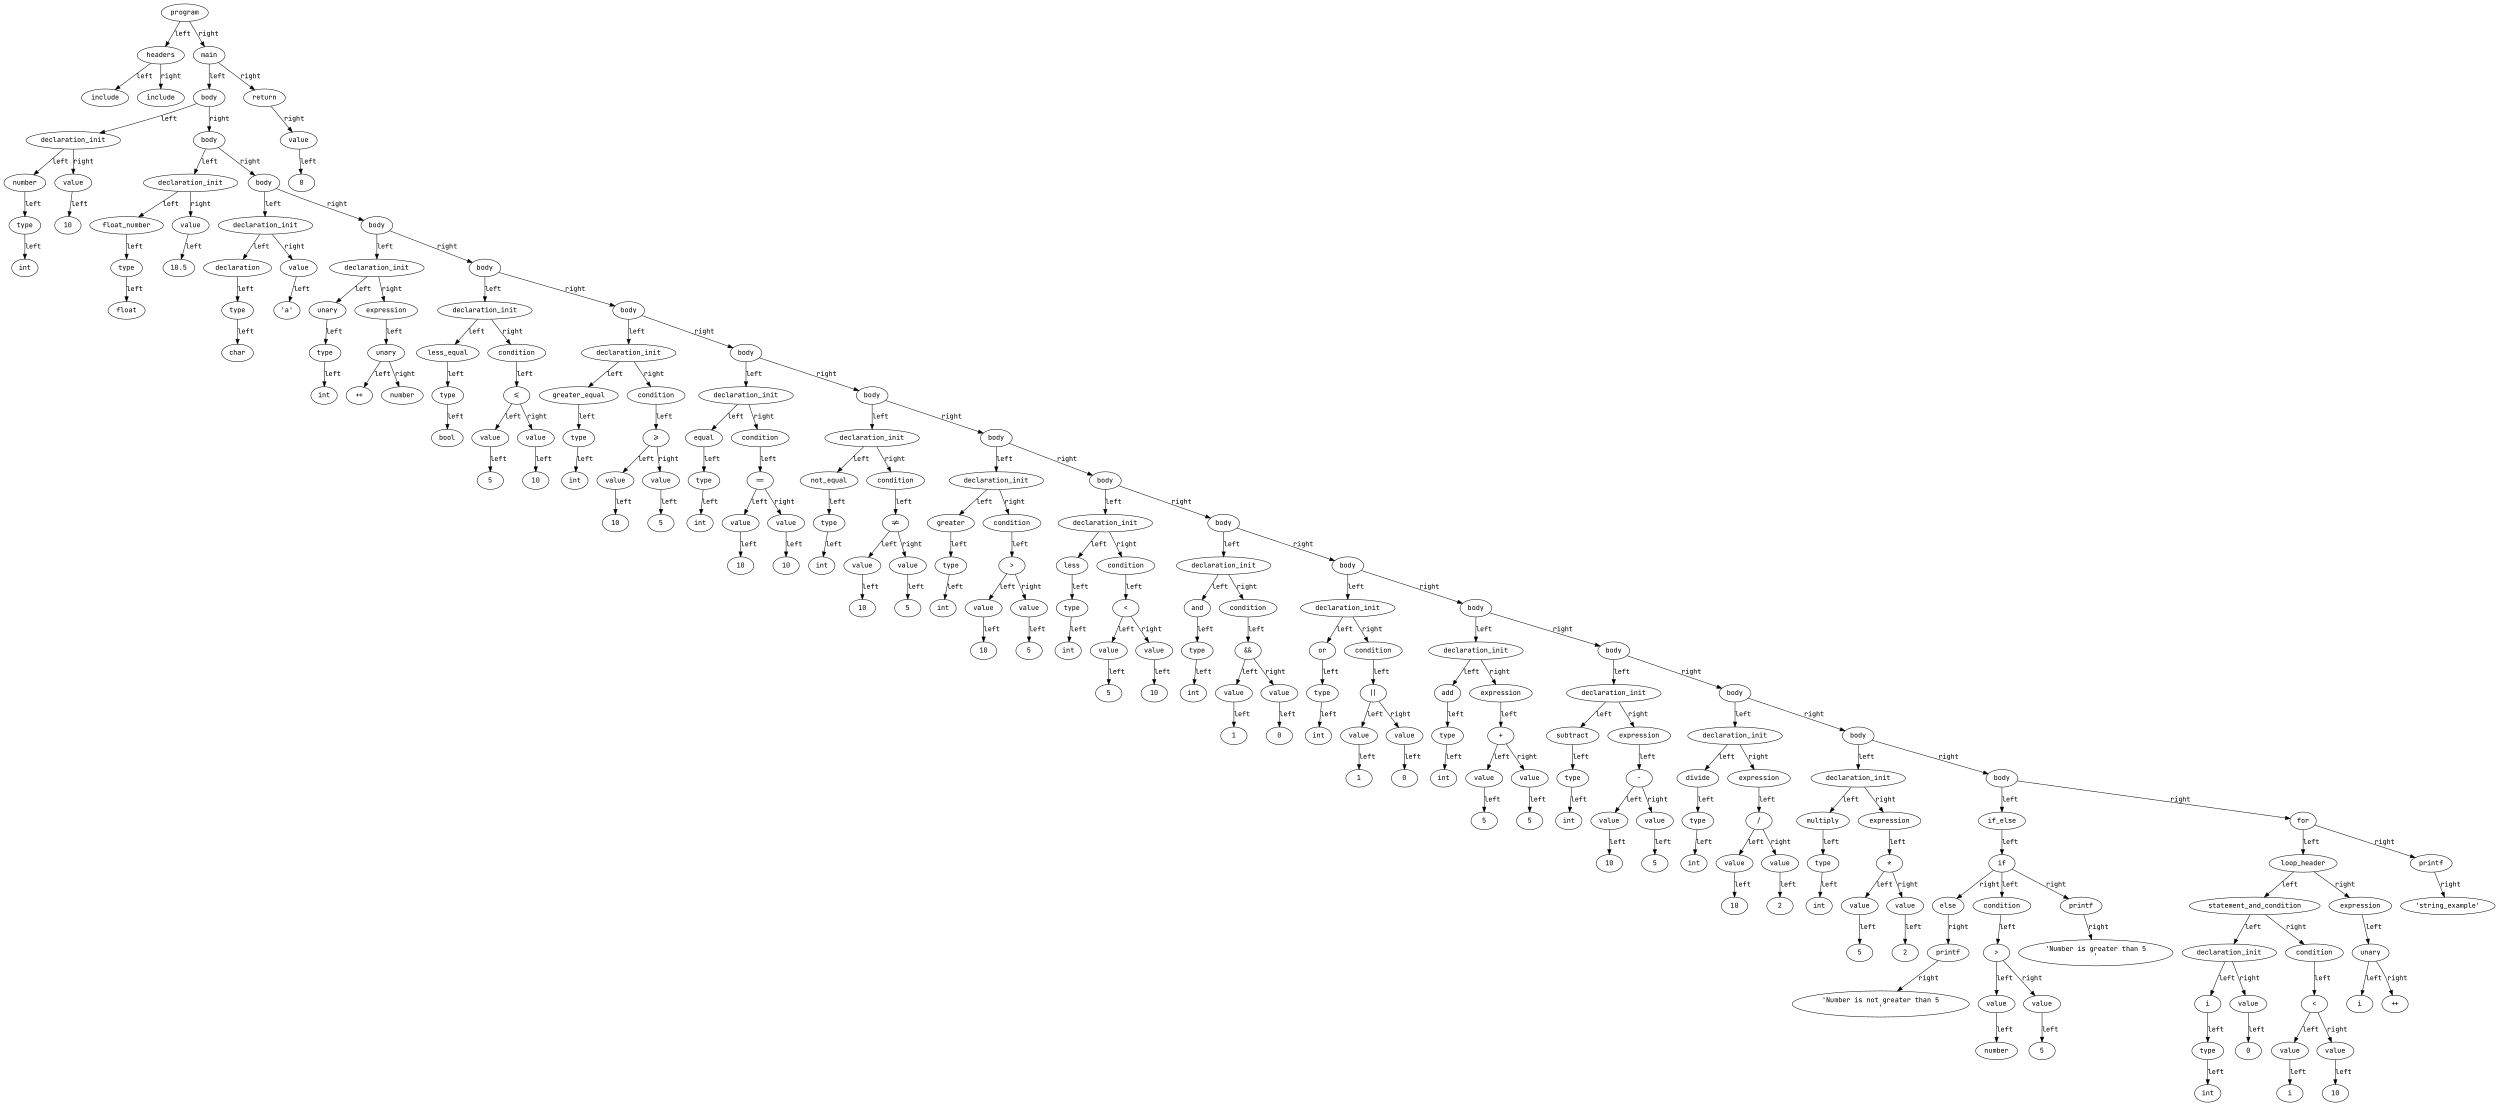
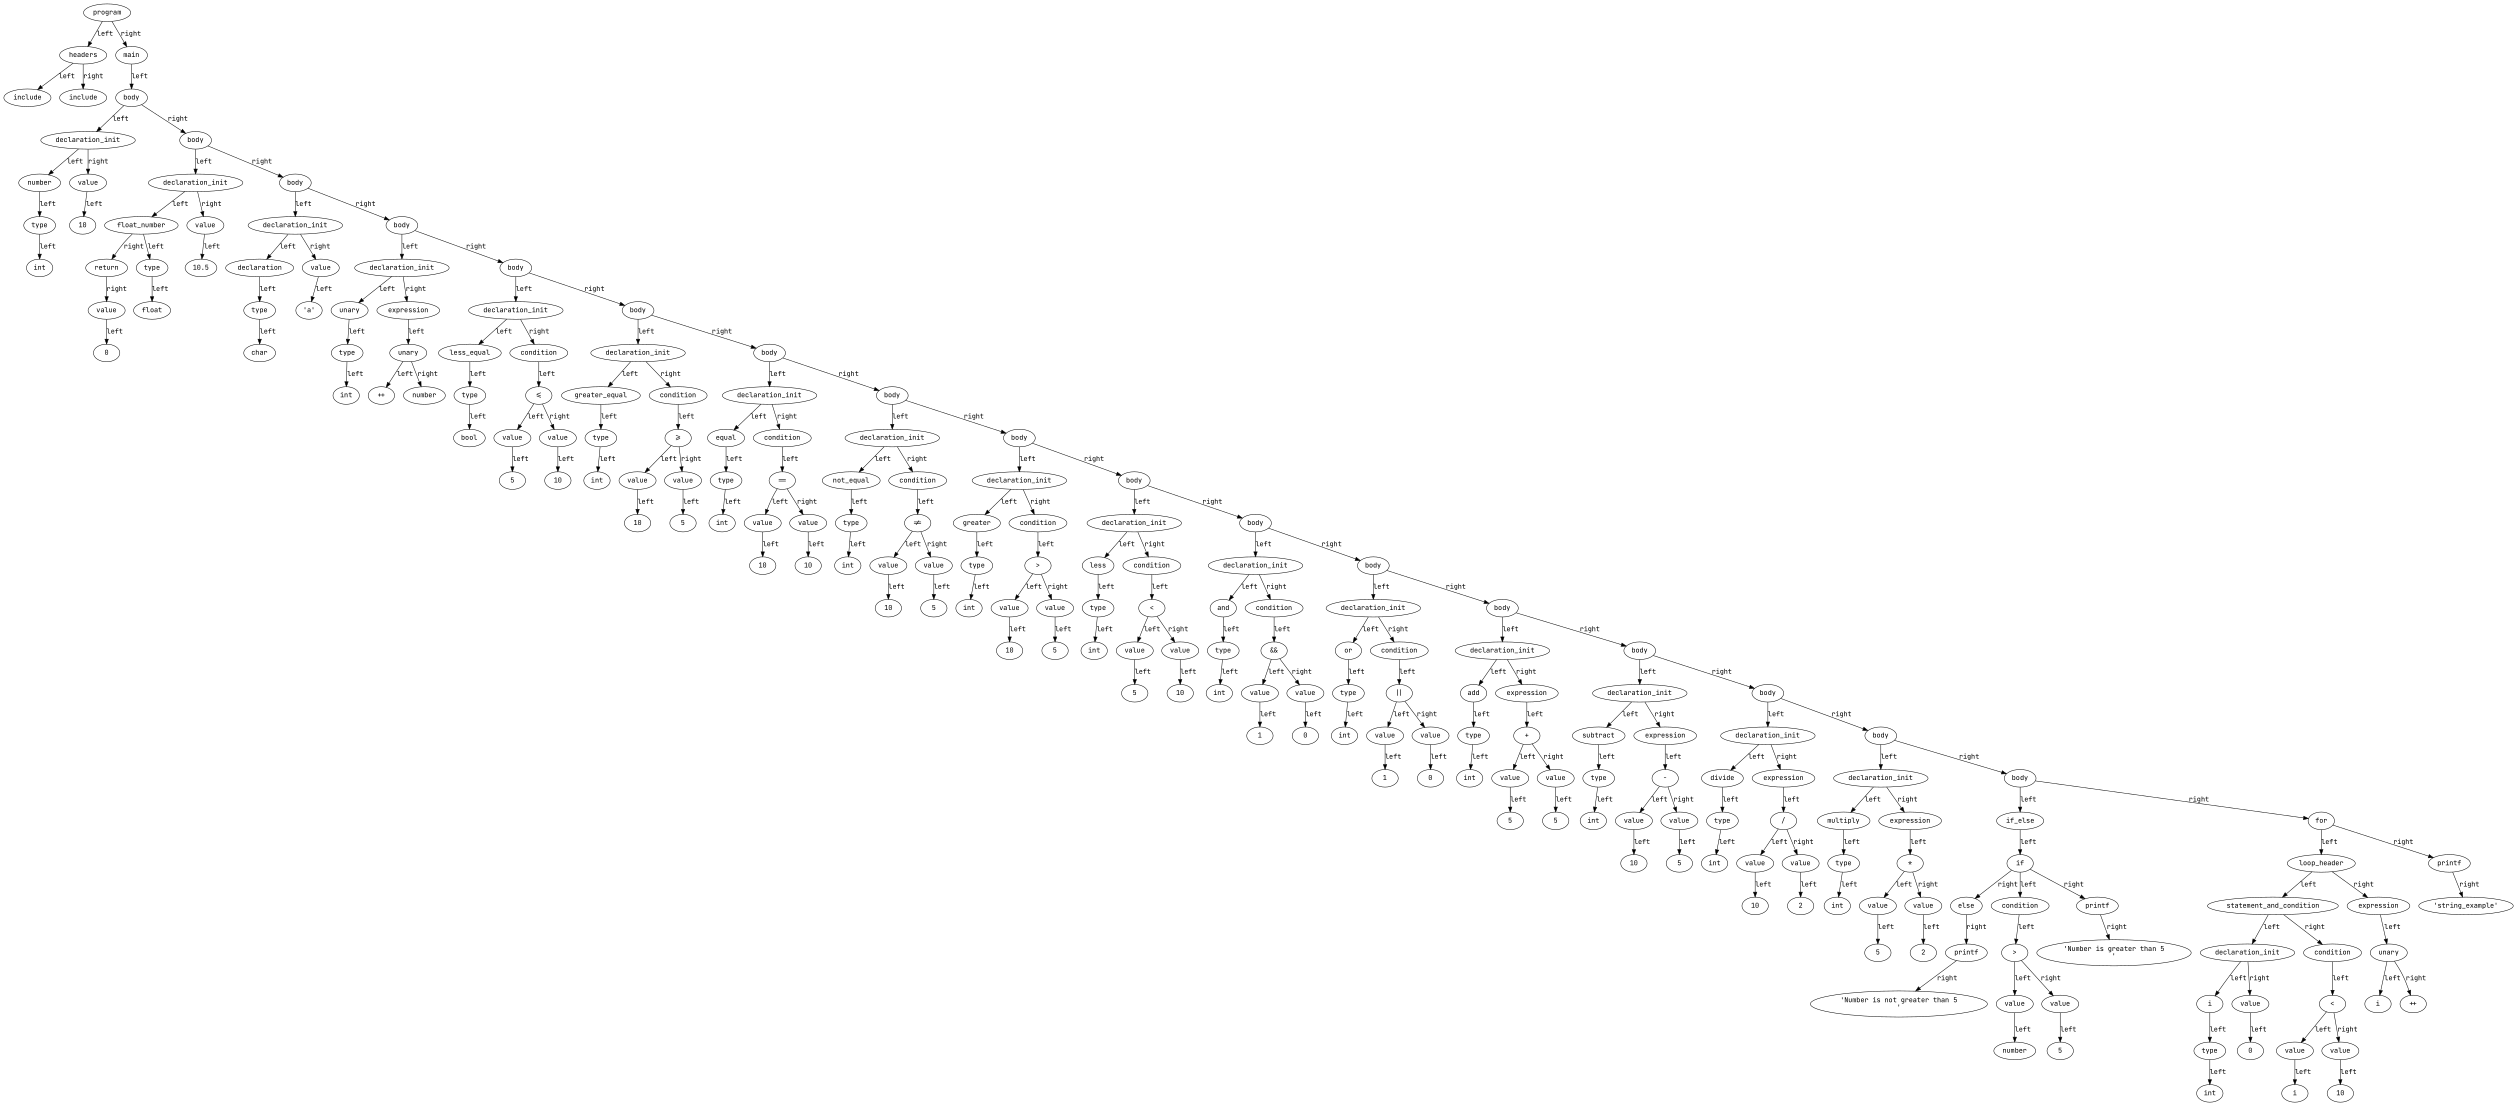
(234, 75) -> (123, 244)
